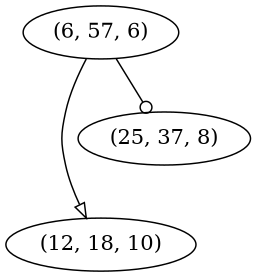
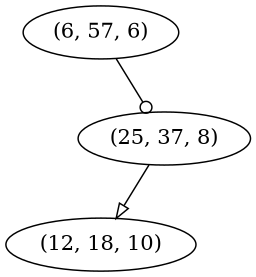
(62, 131) -> (137, 185)
